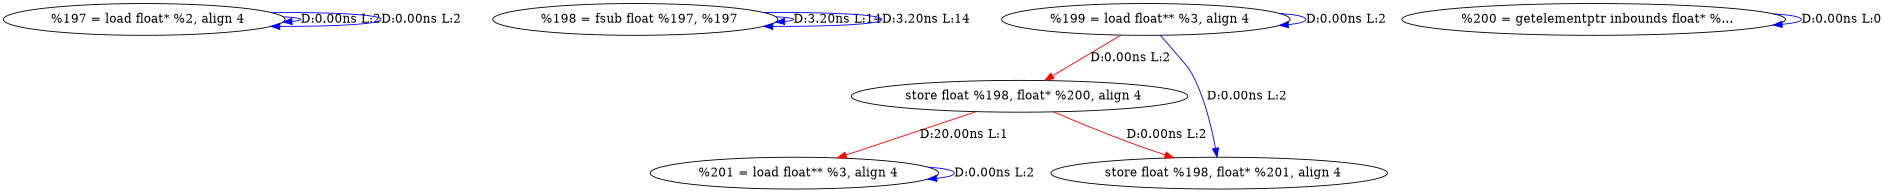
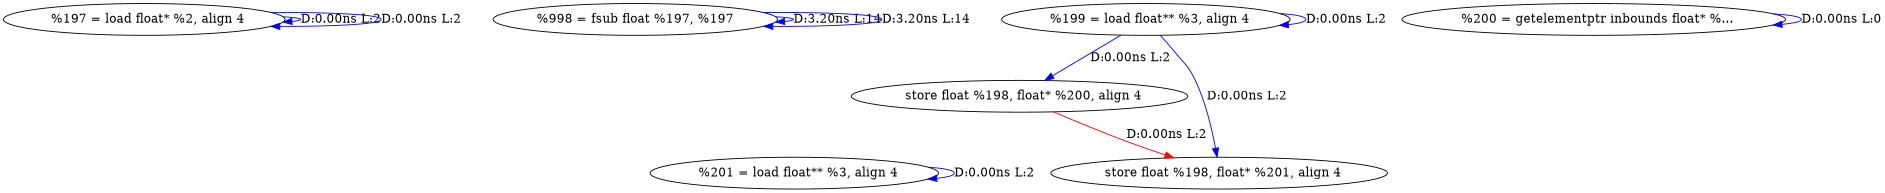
(635, 19) -> (635, 19)
(1087, 55) -> (1087, 55)
(911, 133) -> none
